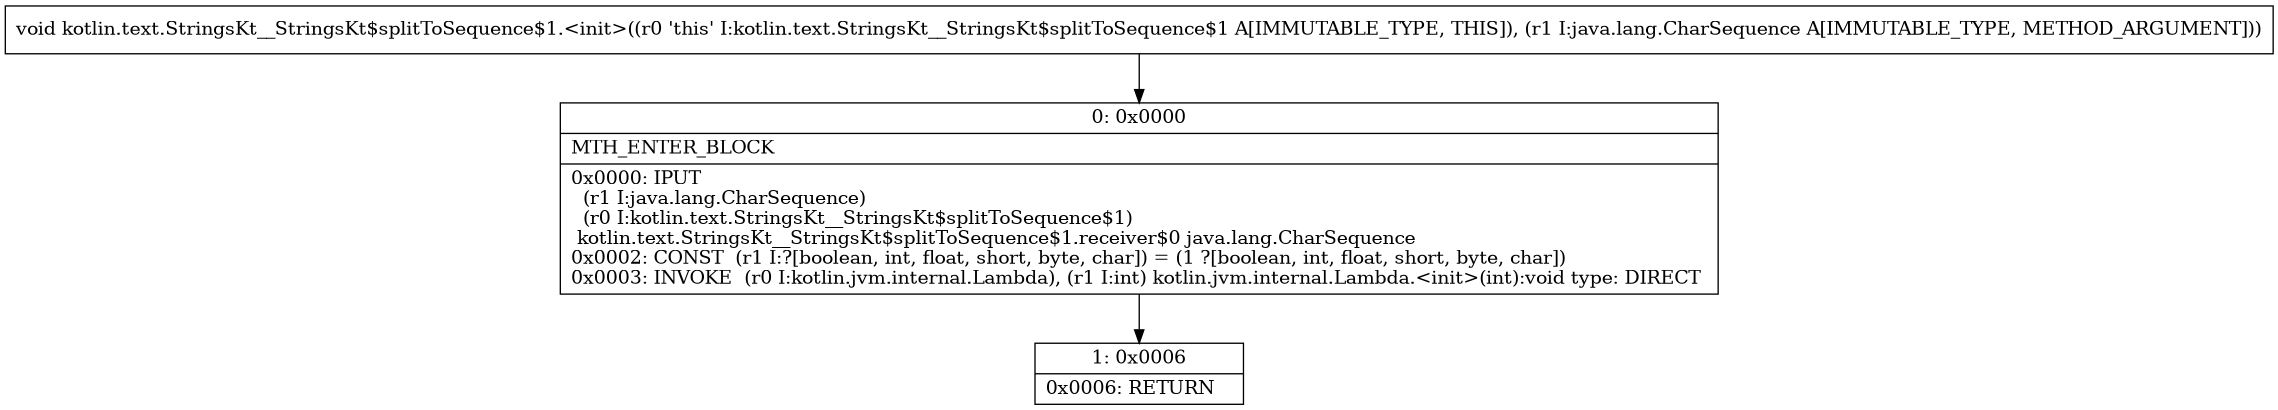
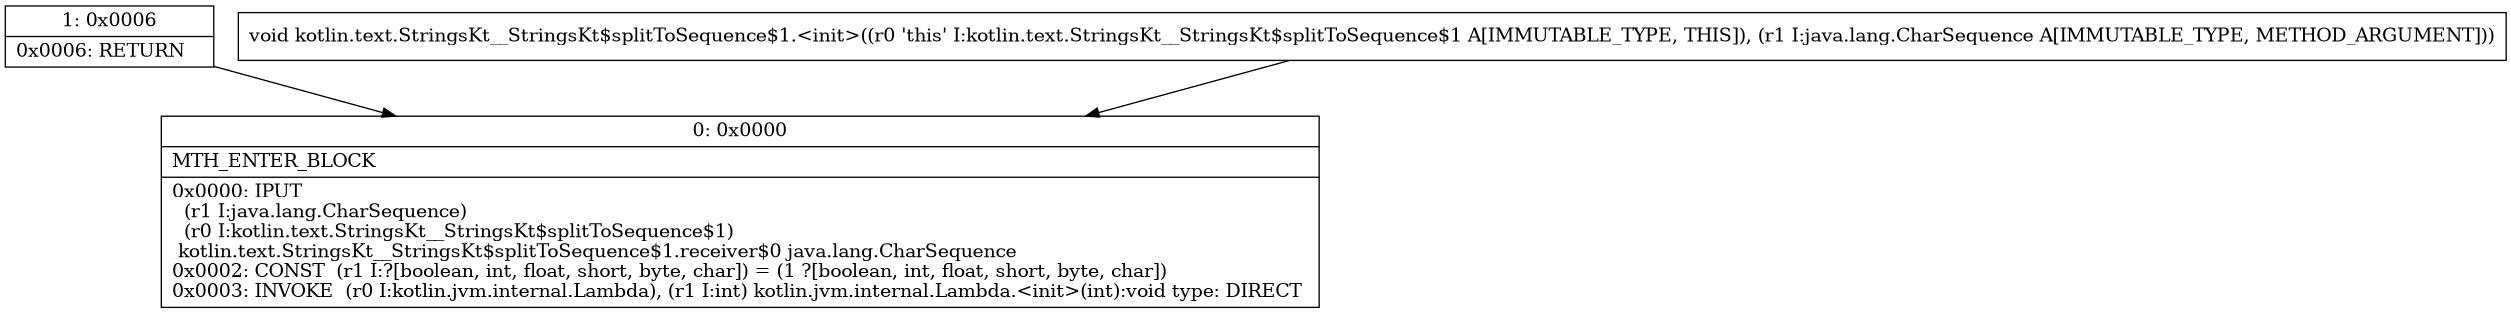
(1139, 312) -> (298, 89)
